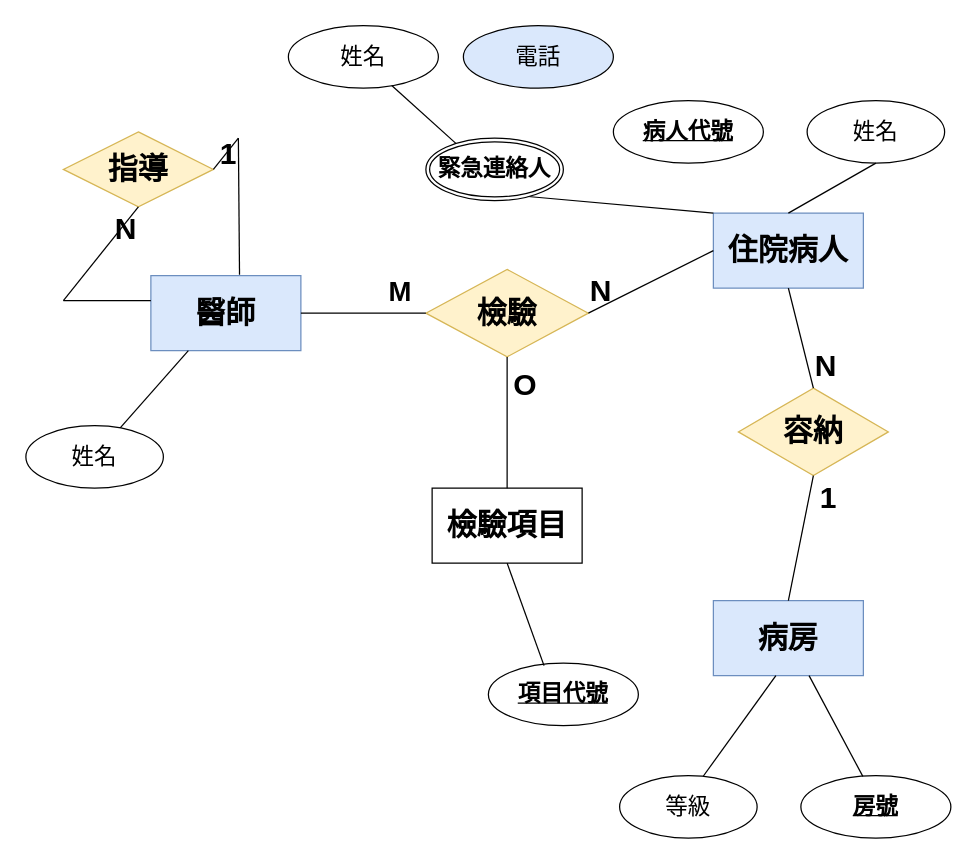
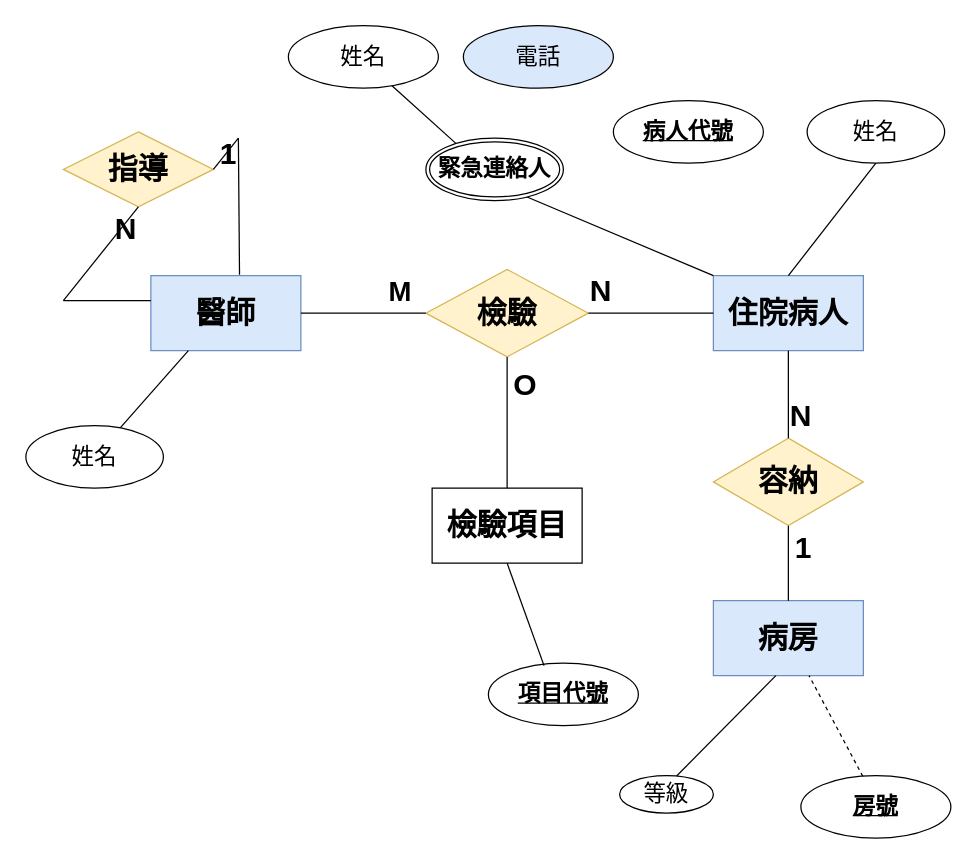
(788, 251) -> (788, 313)
(813, 432) -> (788, 482)
(835, 725) -> (835, 725)
(688, 807) -> (666, 794)
